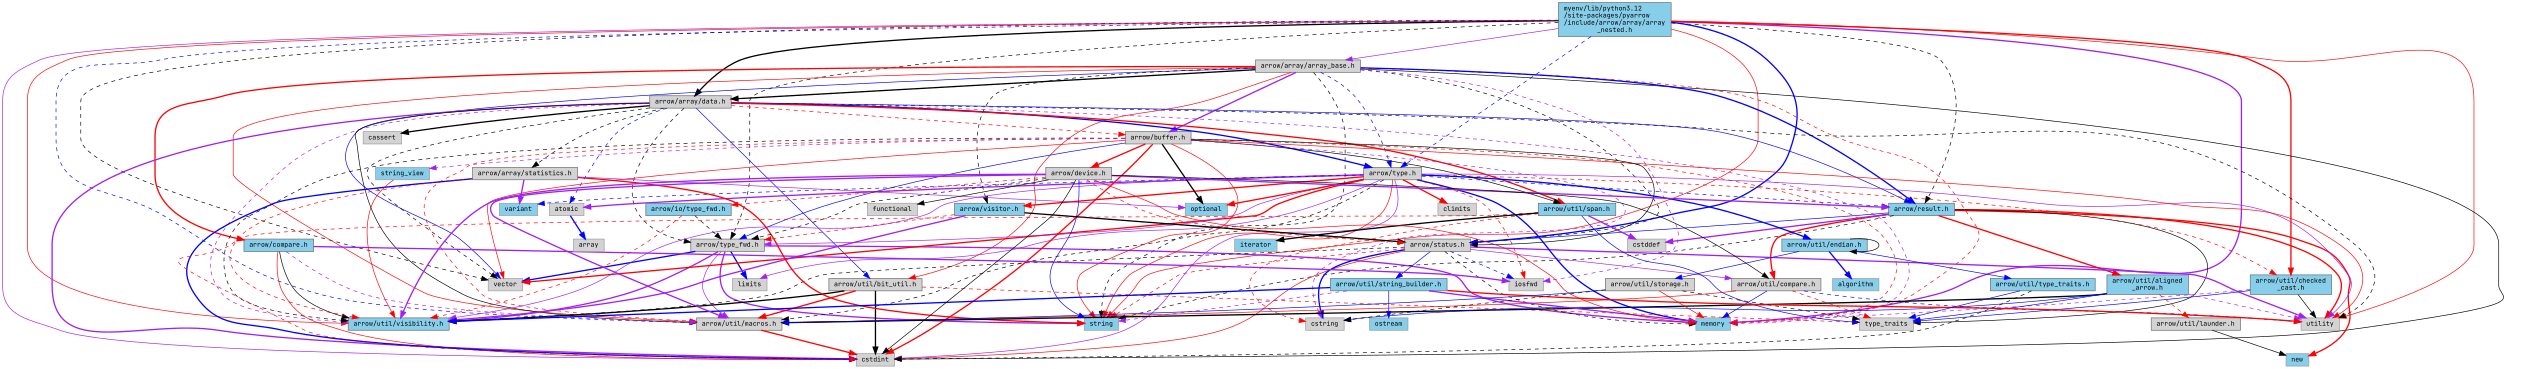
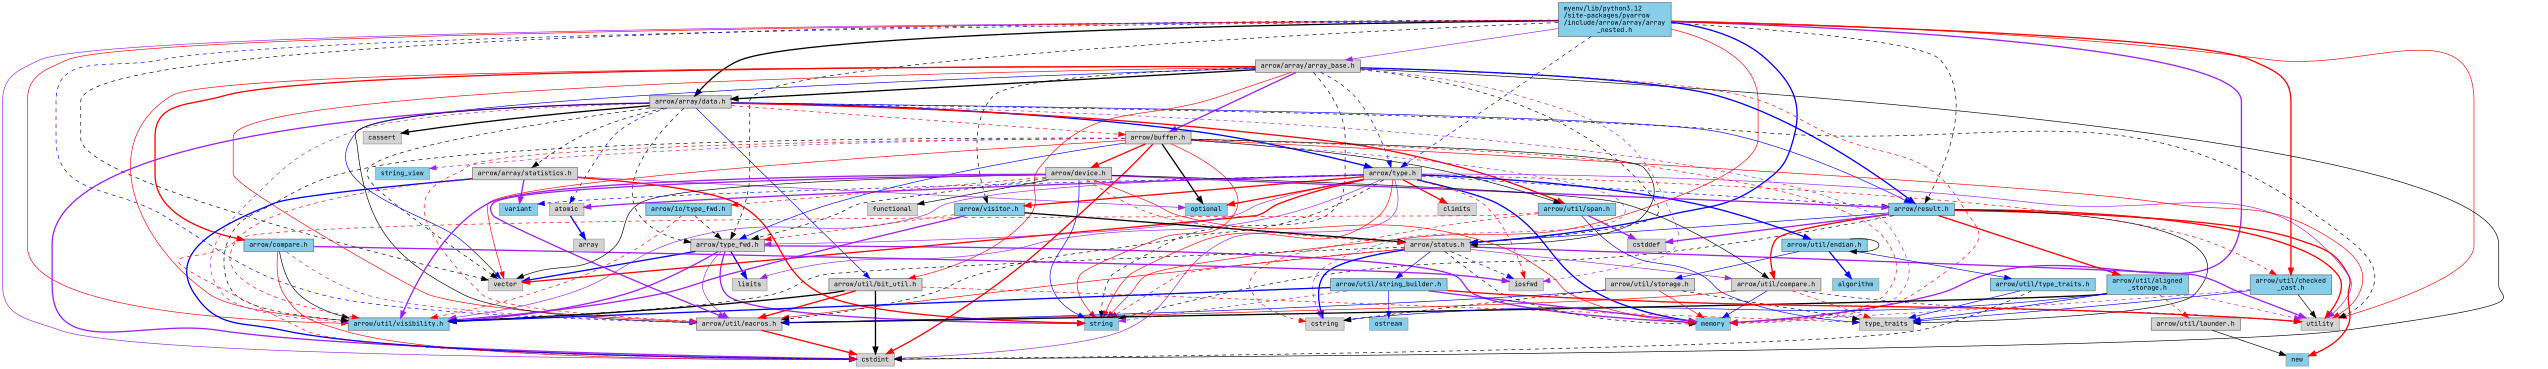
(368, 244) -> (342, 79)
(1256, 245) -> none
(972, 282) -> (726, 188)
(2148, 285) -> (2148, 285)
(1163, 341) -> (1096, 281)
